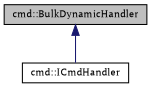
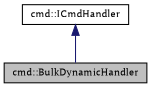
(76, 49) -> (76, 49)
